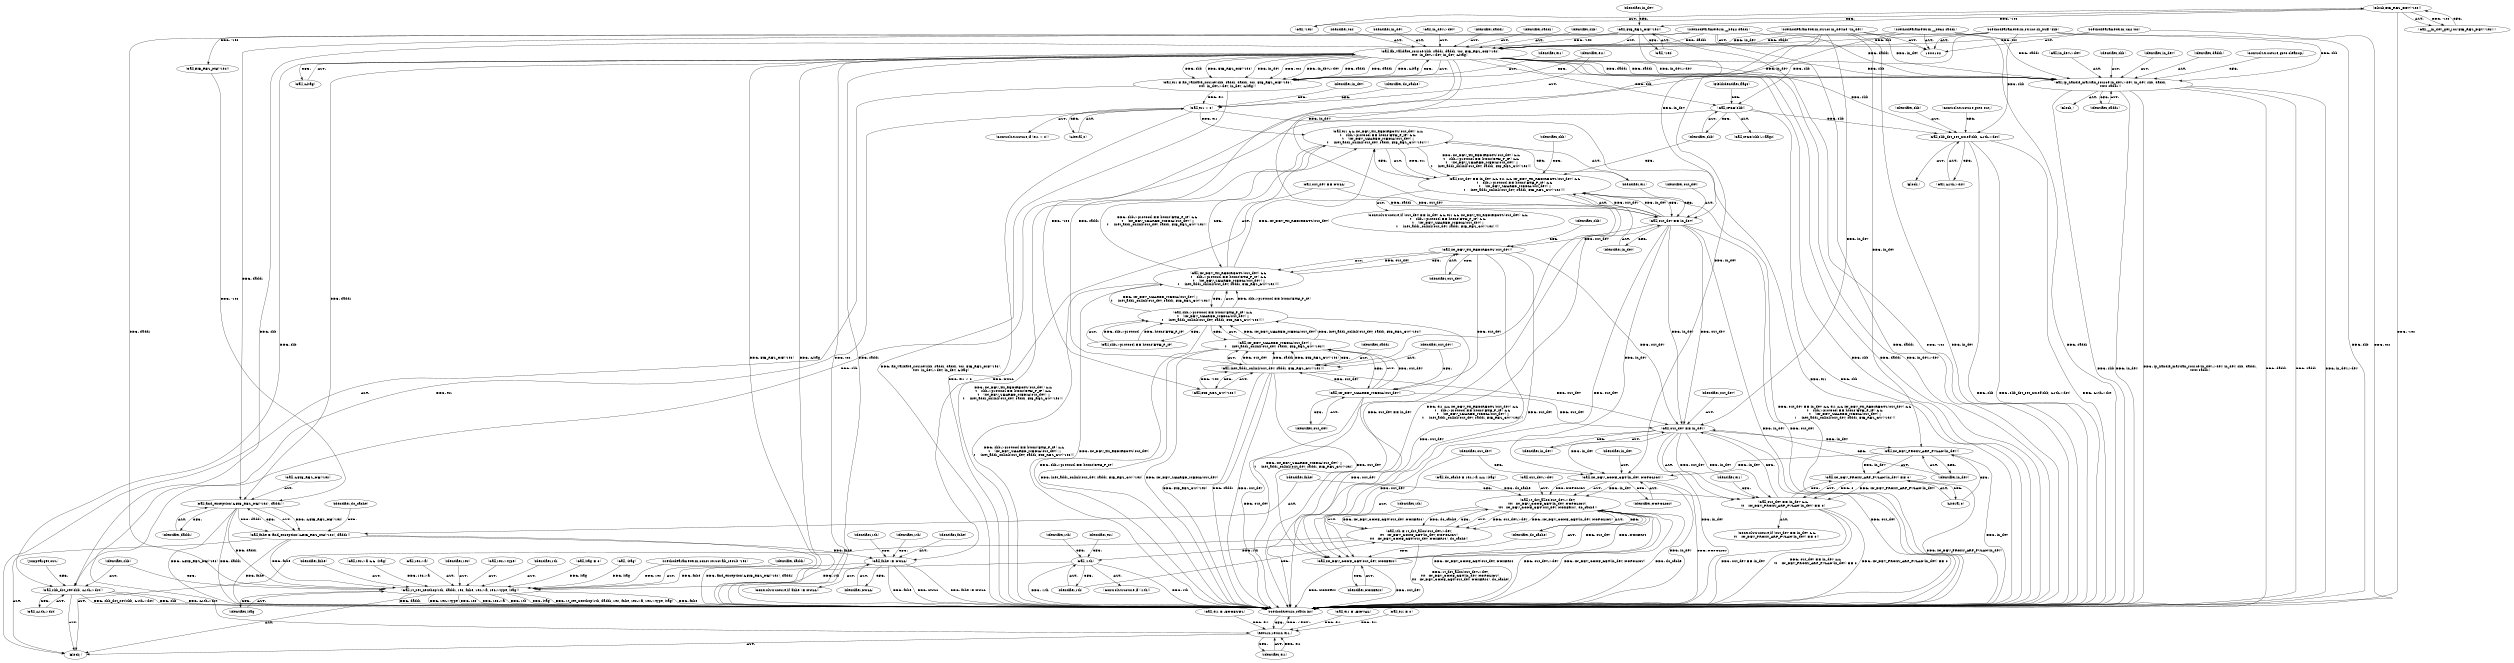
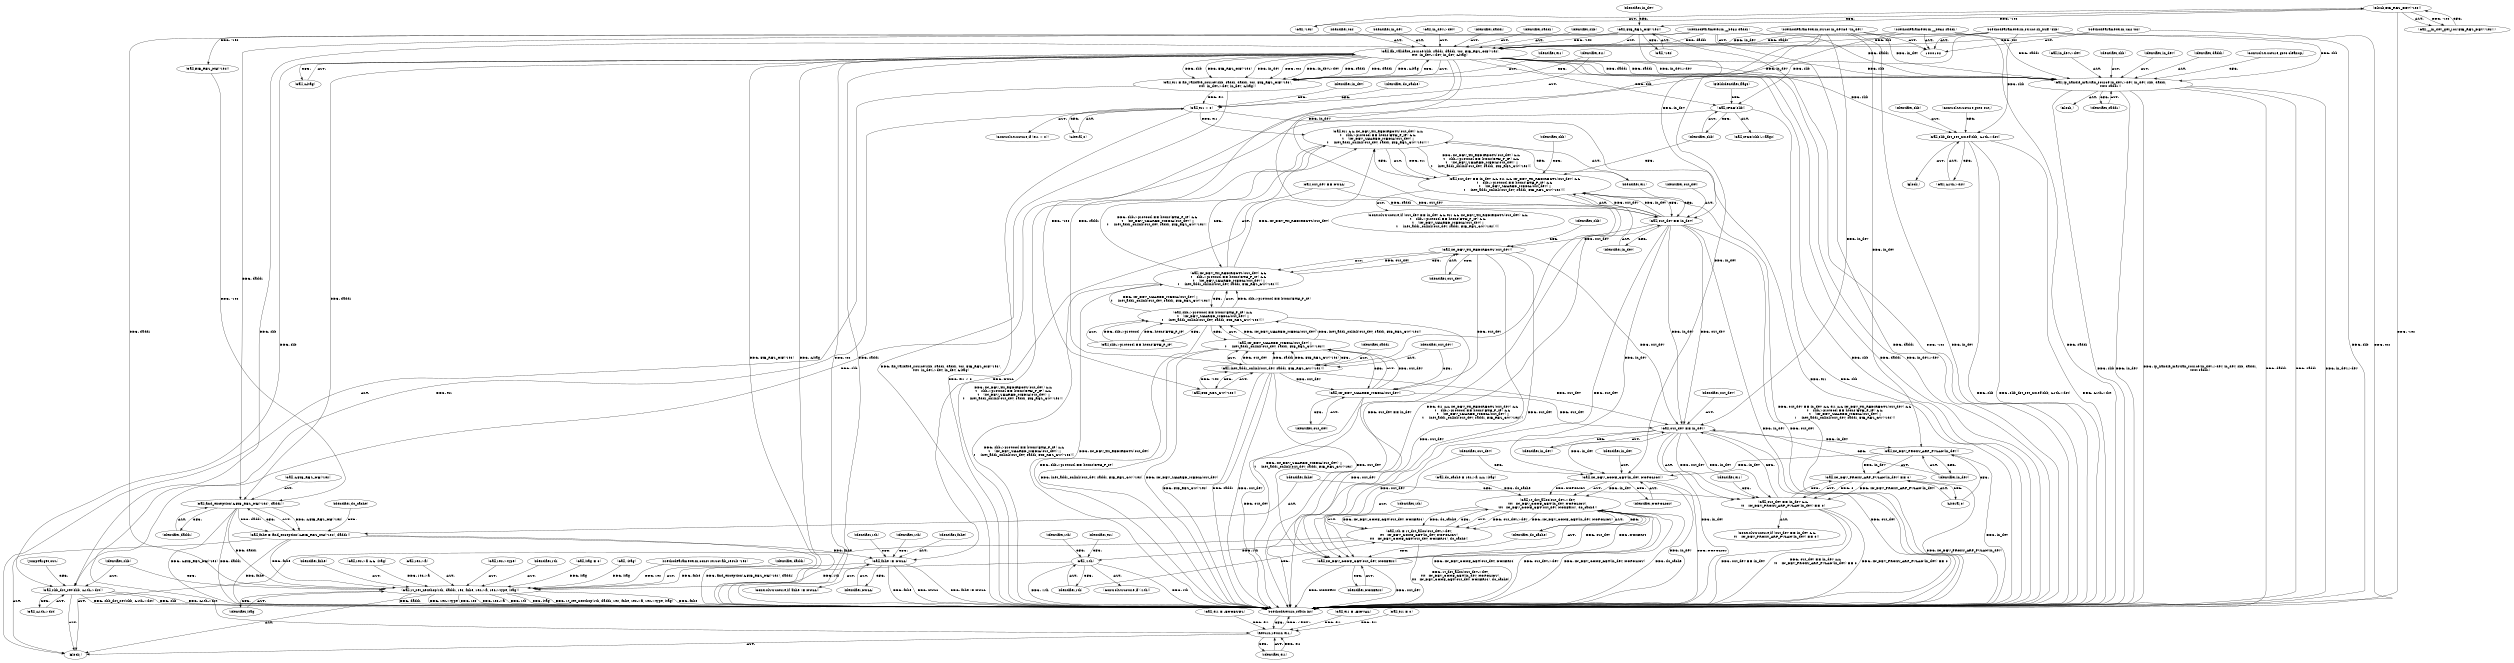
(1842, 122) -> none
(1329, 379) -> (1305, 384)
(1537, 478) -> none
(458, 561) -> none
